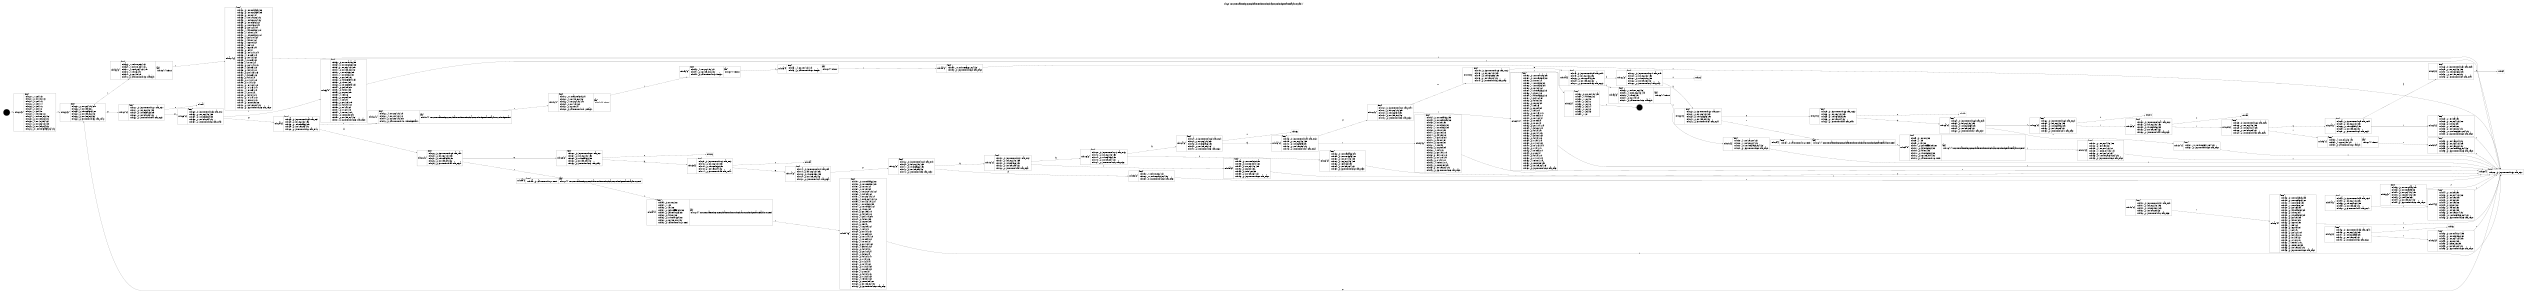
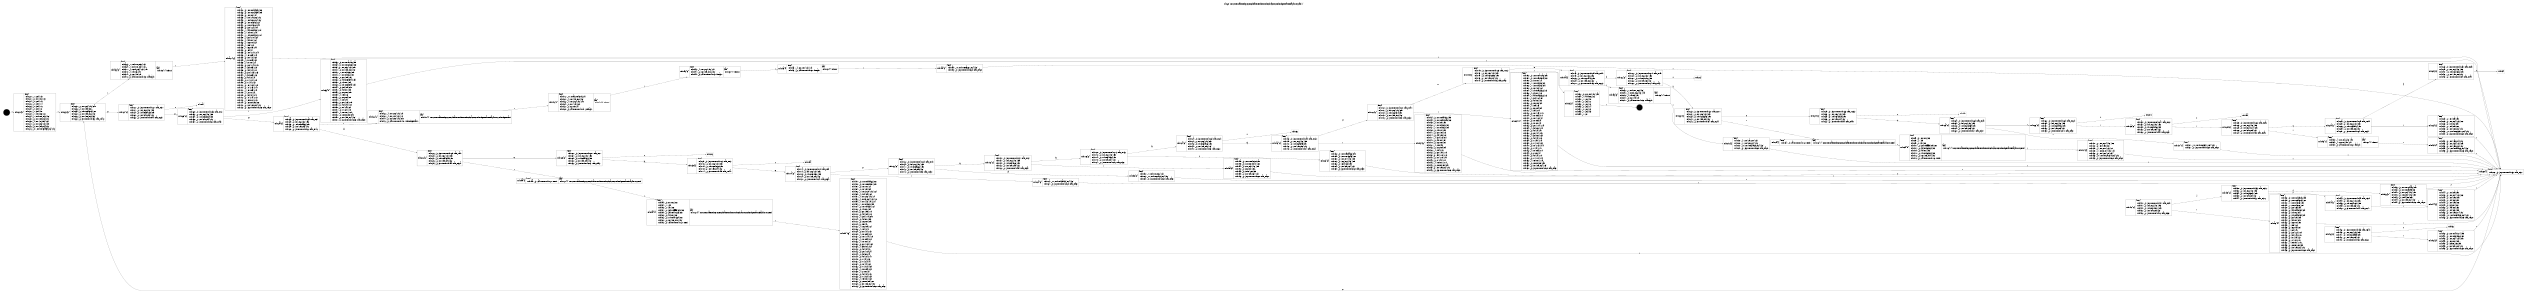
none -> (1056, 182)
none -> (2245, 193)
